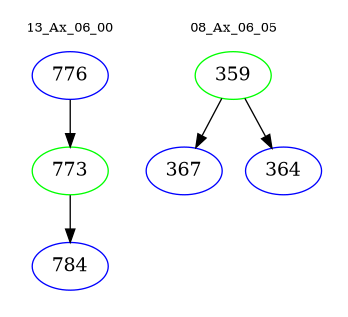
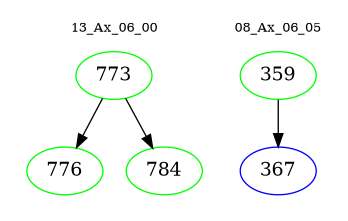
(70, 76) -> (65, 171)
(70, 117) -> (93, 117)
(284, 171) -> none
(70, 266) -> (164, 171)
